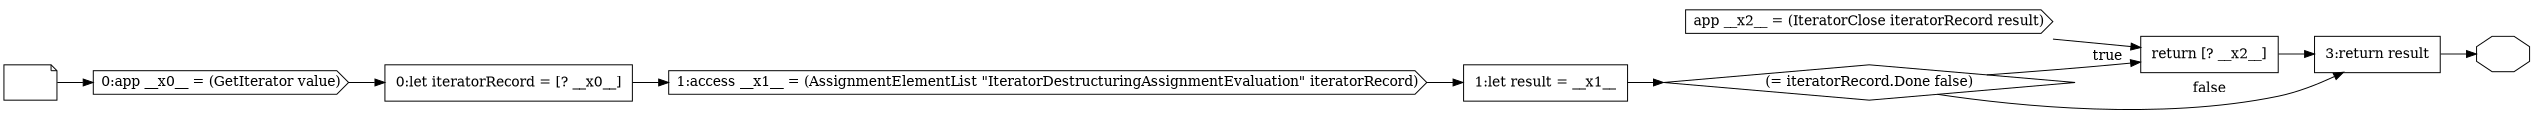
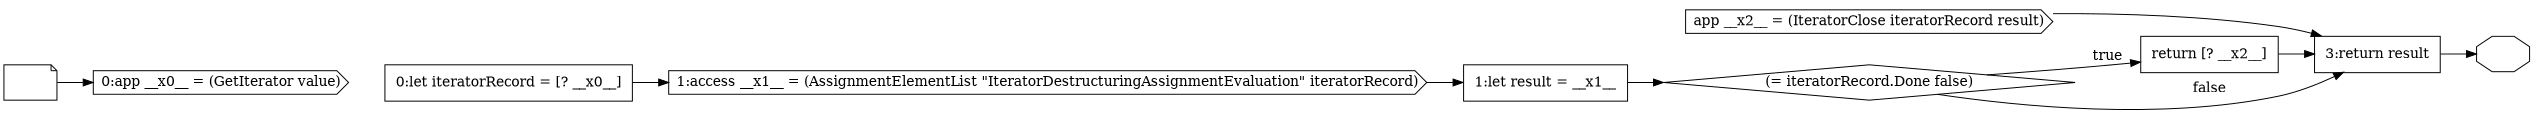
(2092, 43) -> (2183, 17)
(362, 82) -> none
